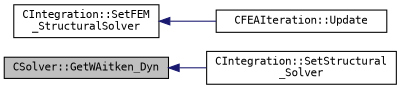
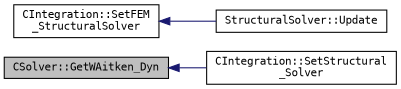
(301, 21) -> (301, 21)
